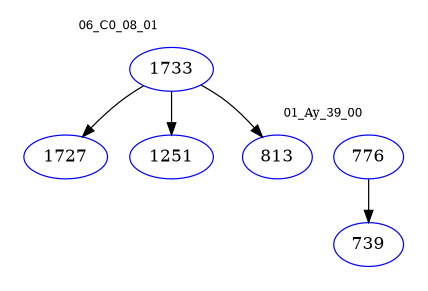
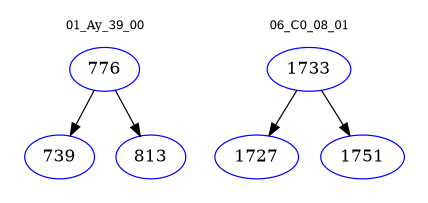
(240, 113) -> (125, 108)
(172, 157) -> (363, 157)
